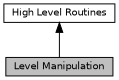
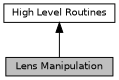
(59, 67) -> (59, 67)
